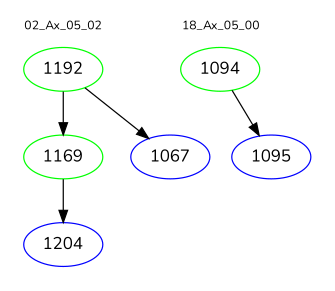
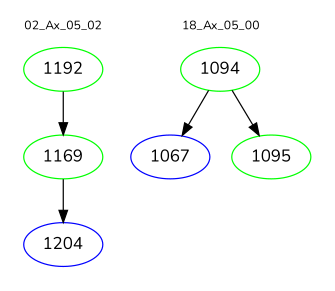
(104, 103) -> (199, 108)
(271, 157) -> (271, 157)
